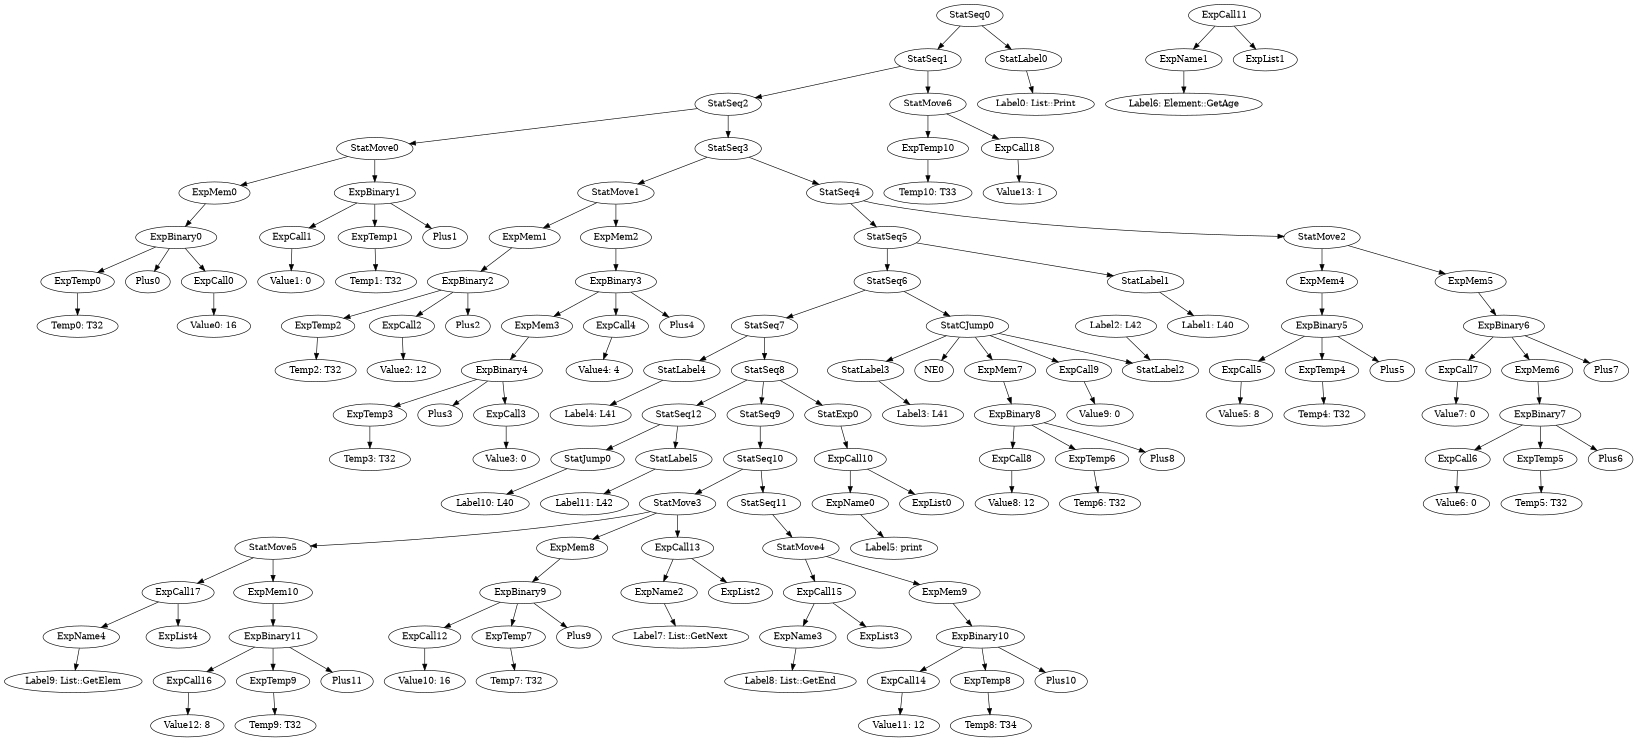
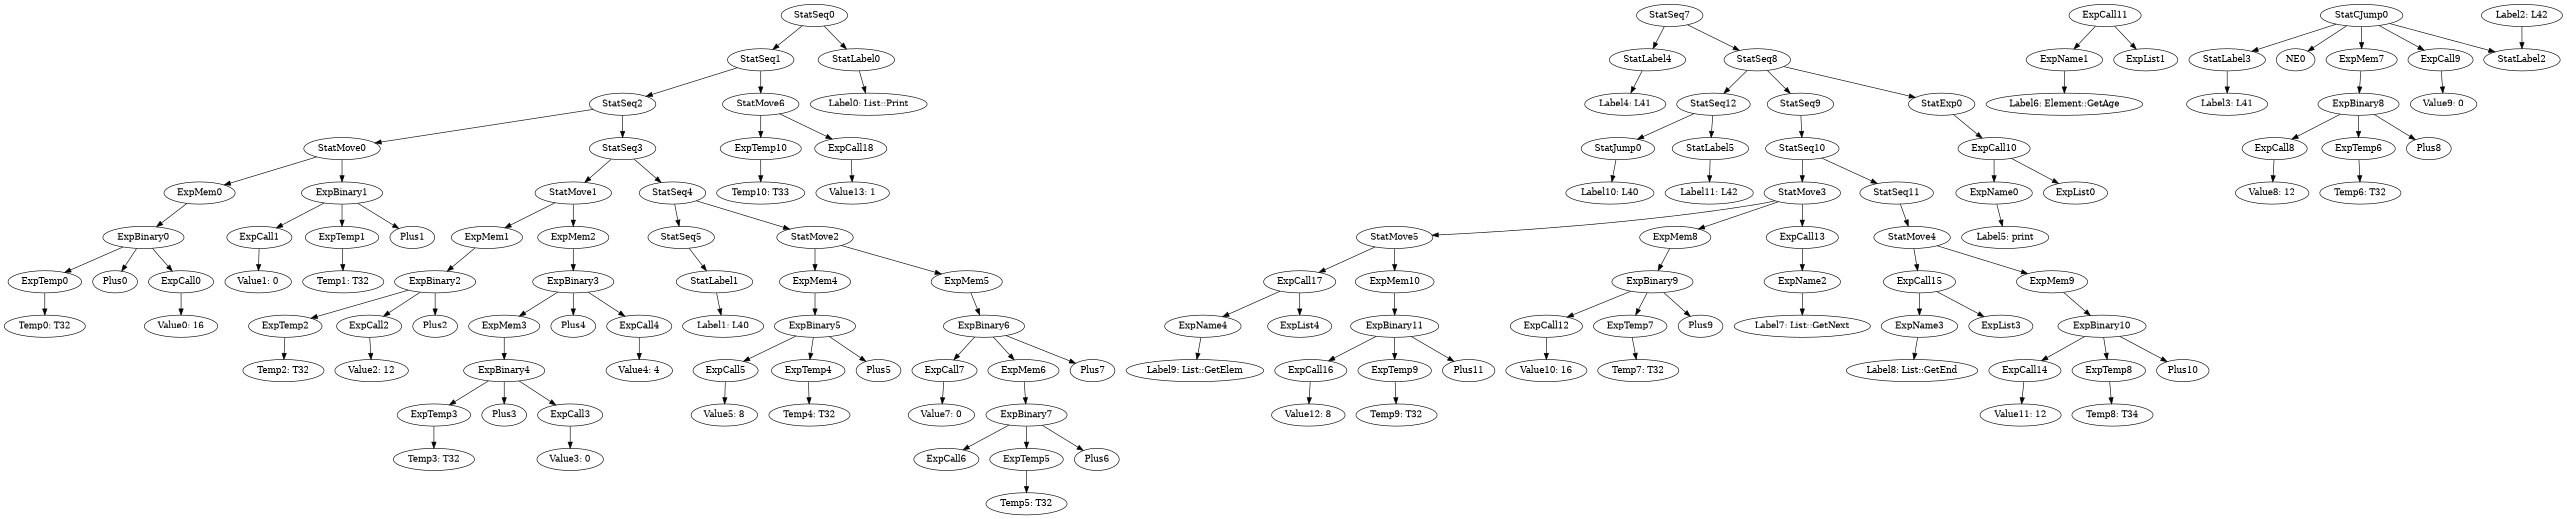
(887, 282) -> none
(1456, 504) -> none
(740, 593) -> none
